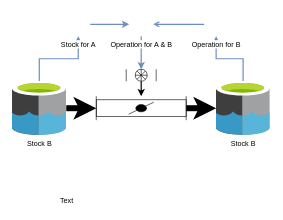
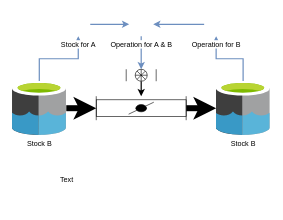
(159, 24) -> (160, 24)
(71, 201) -> (71, 180)
